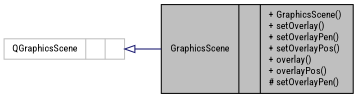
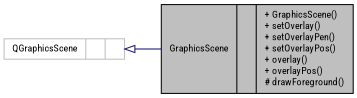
(304, 82) -> (305, 82)
